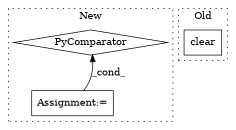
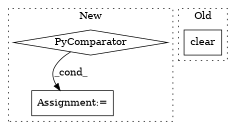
(91, 77) -> (56, 65)
